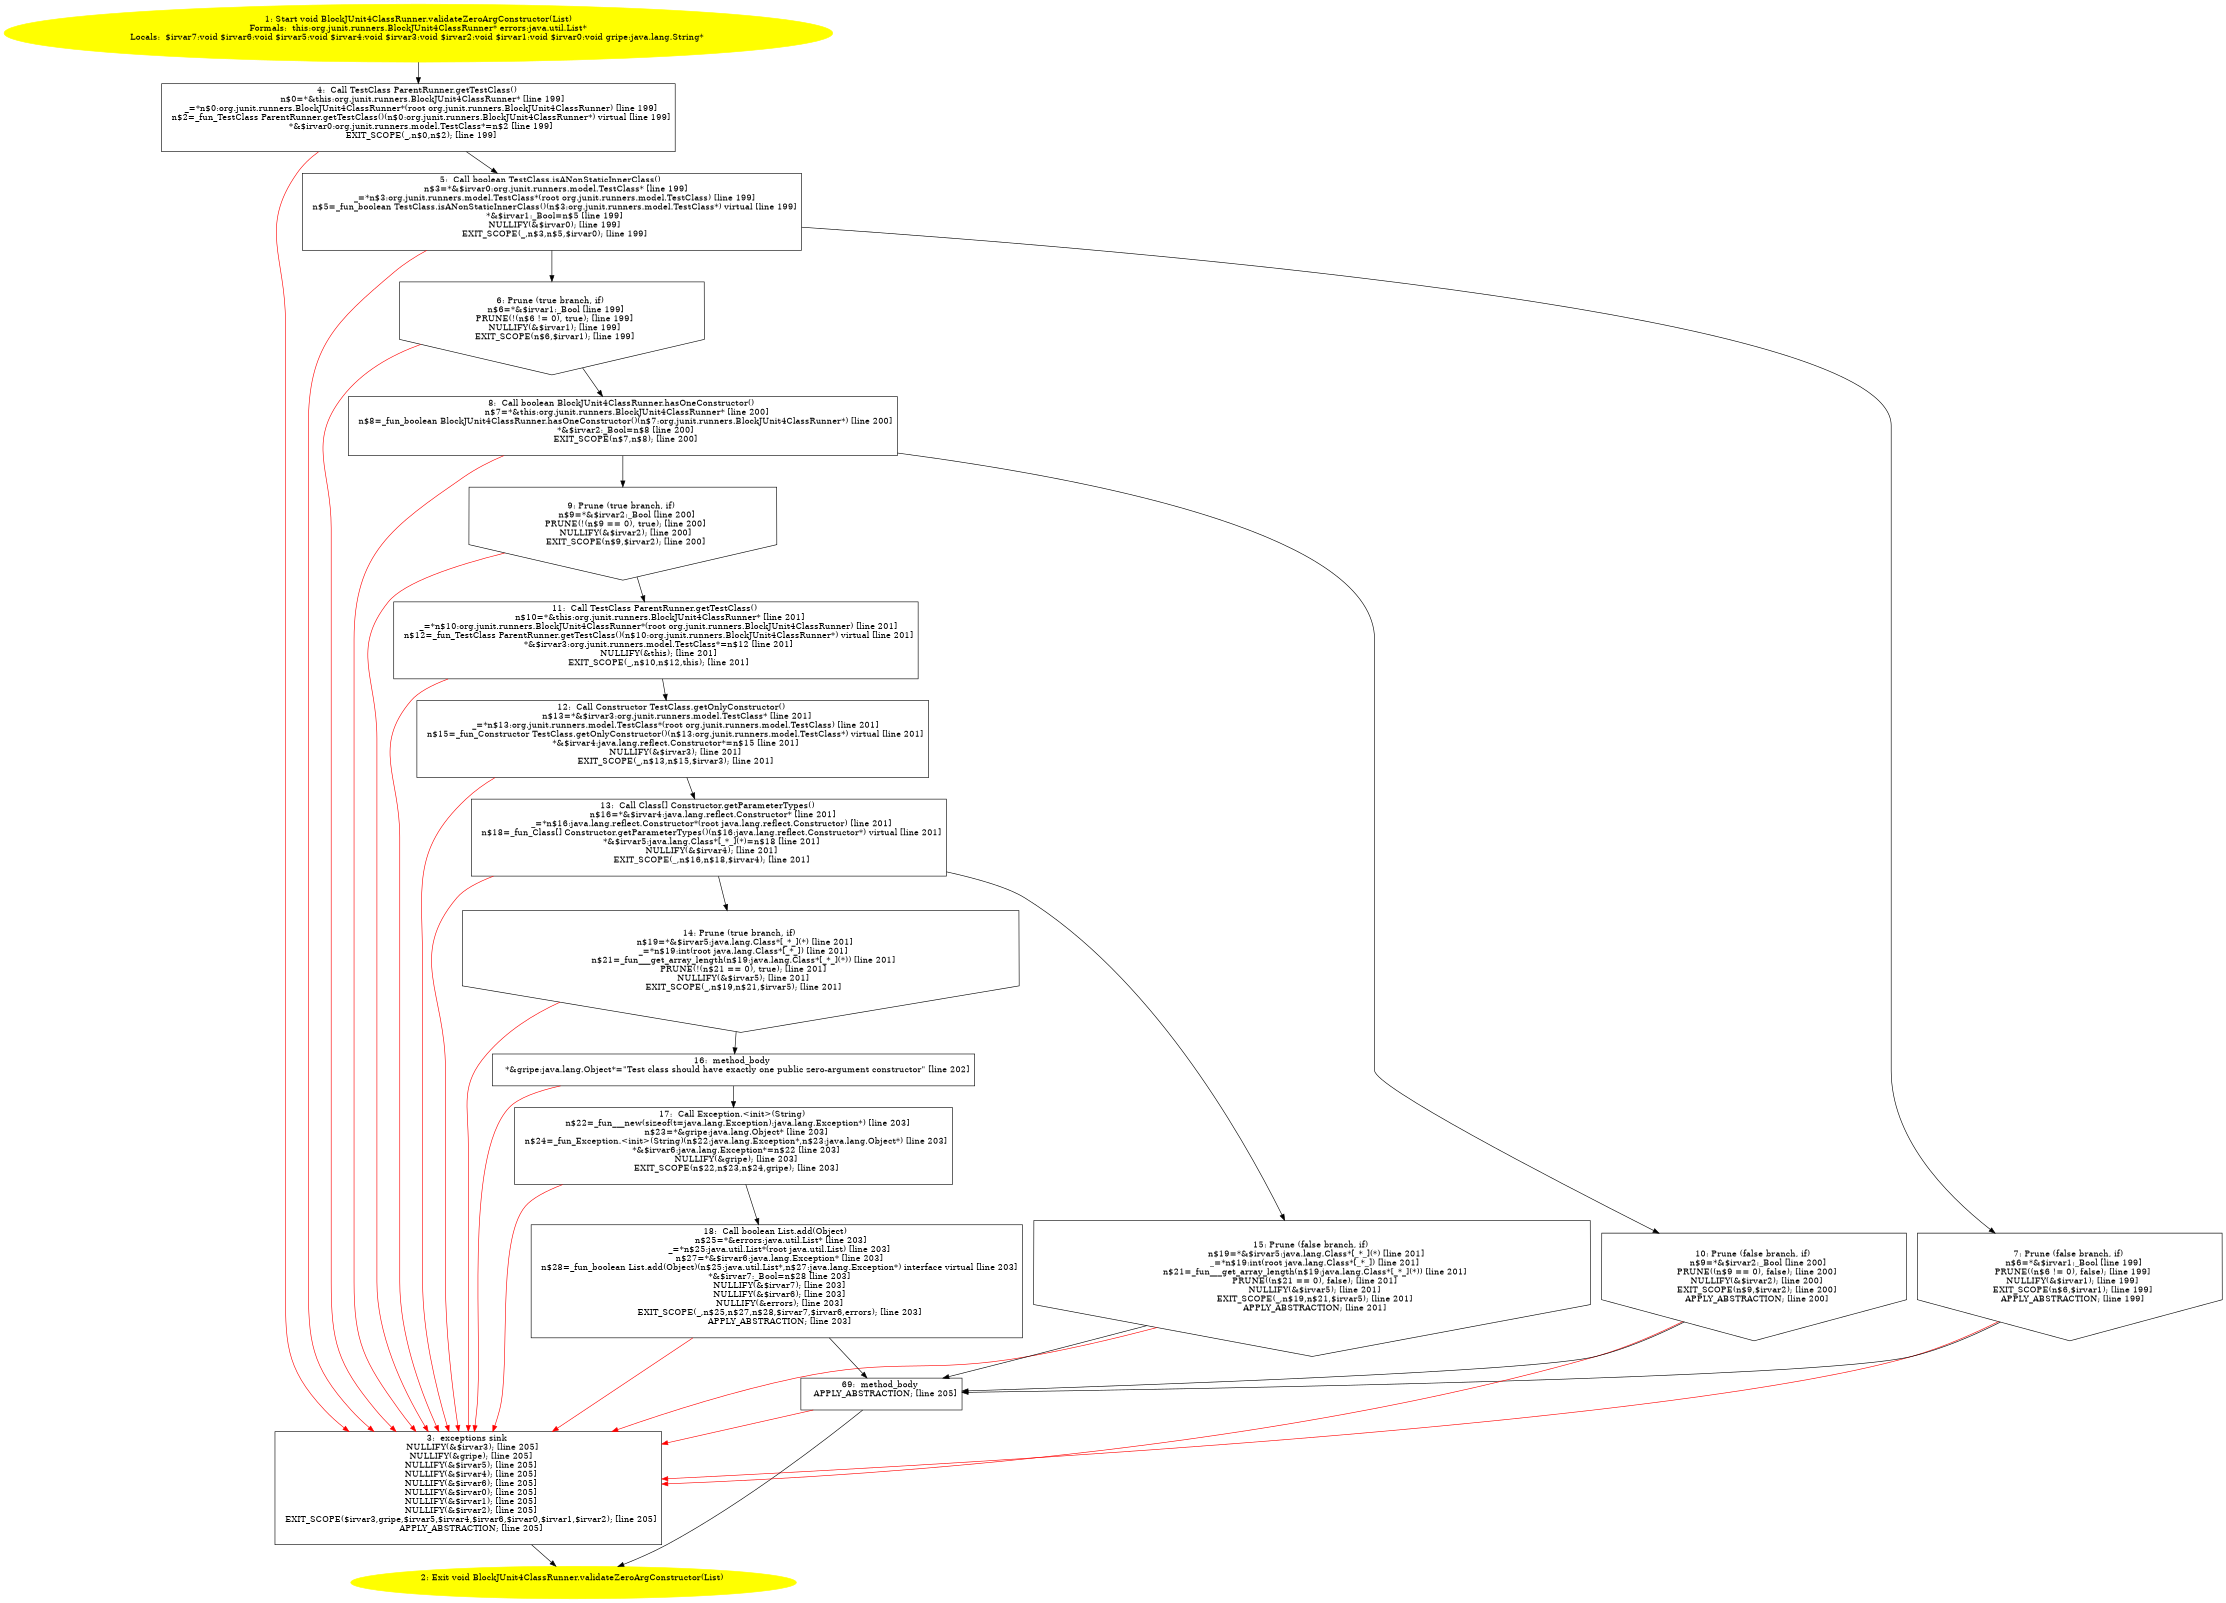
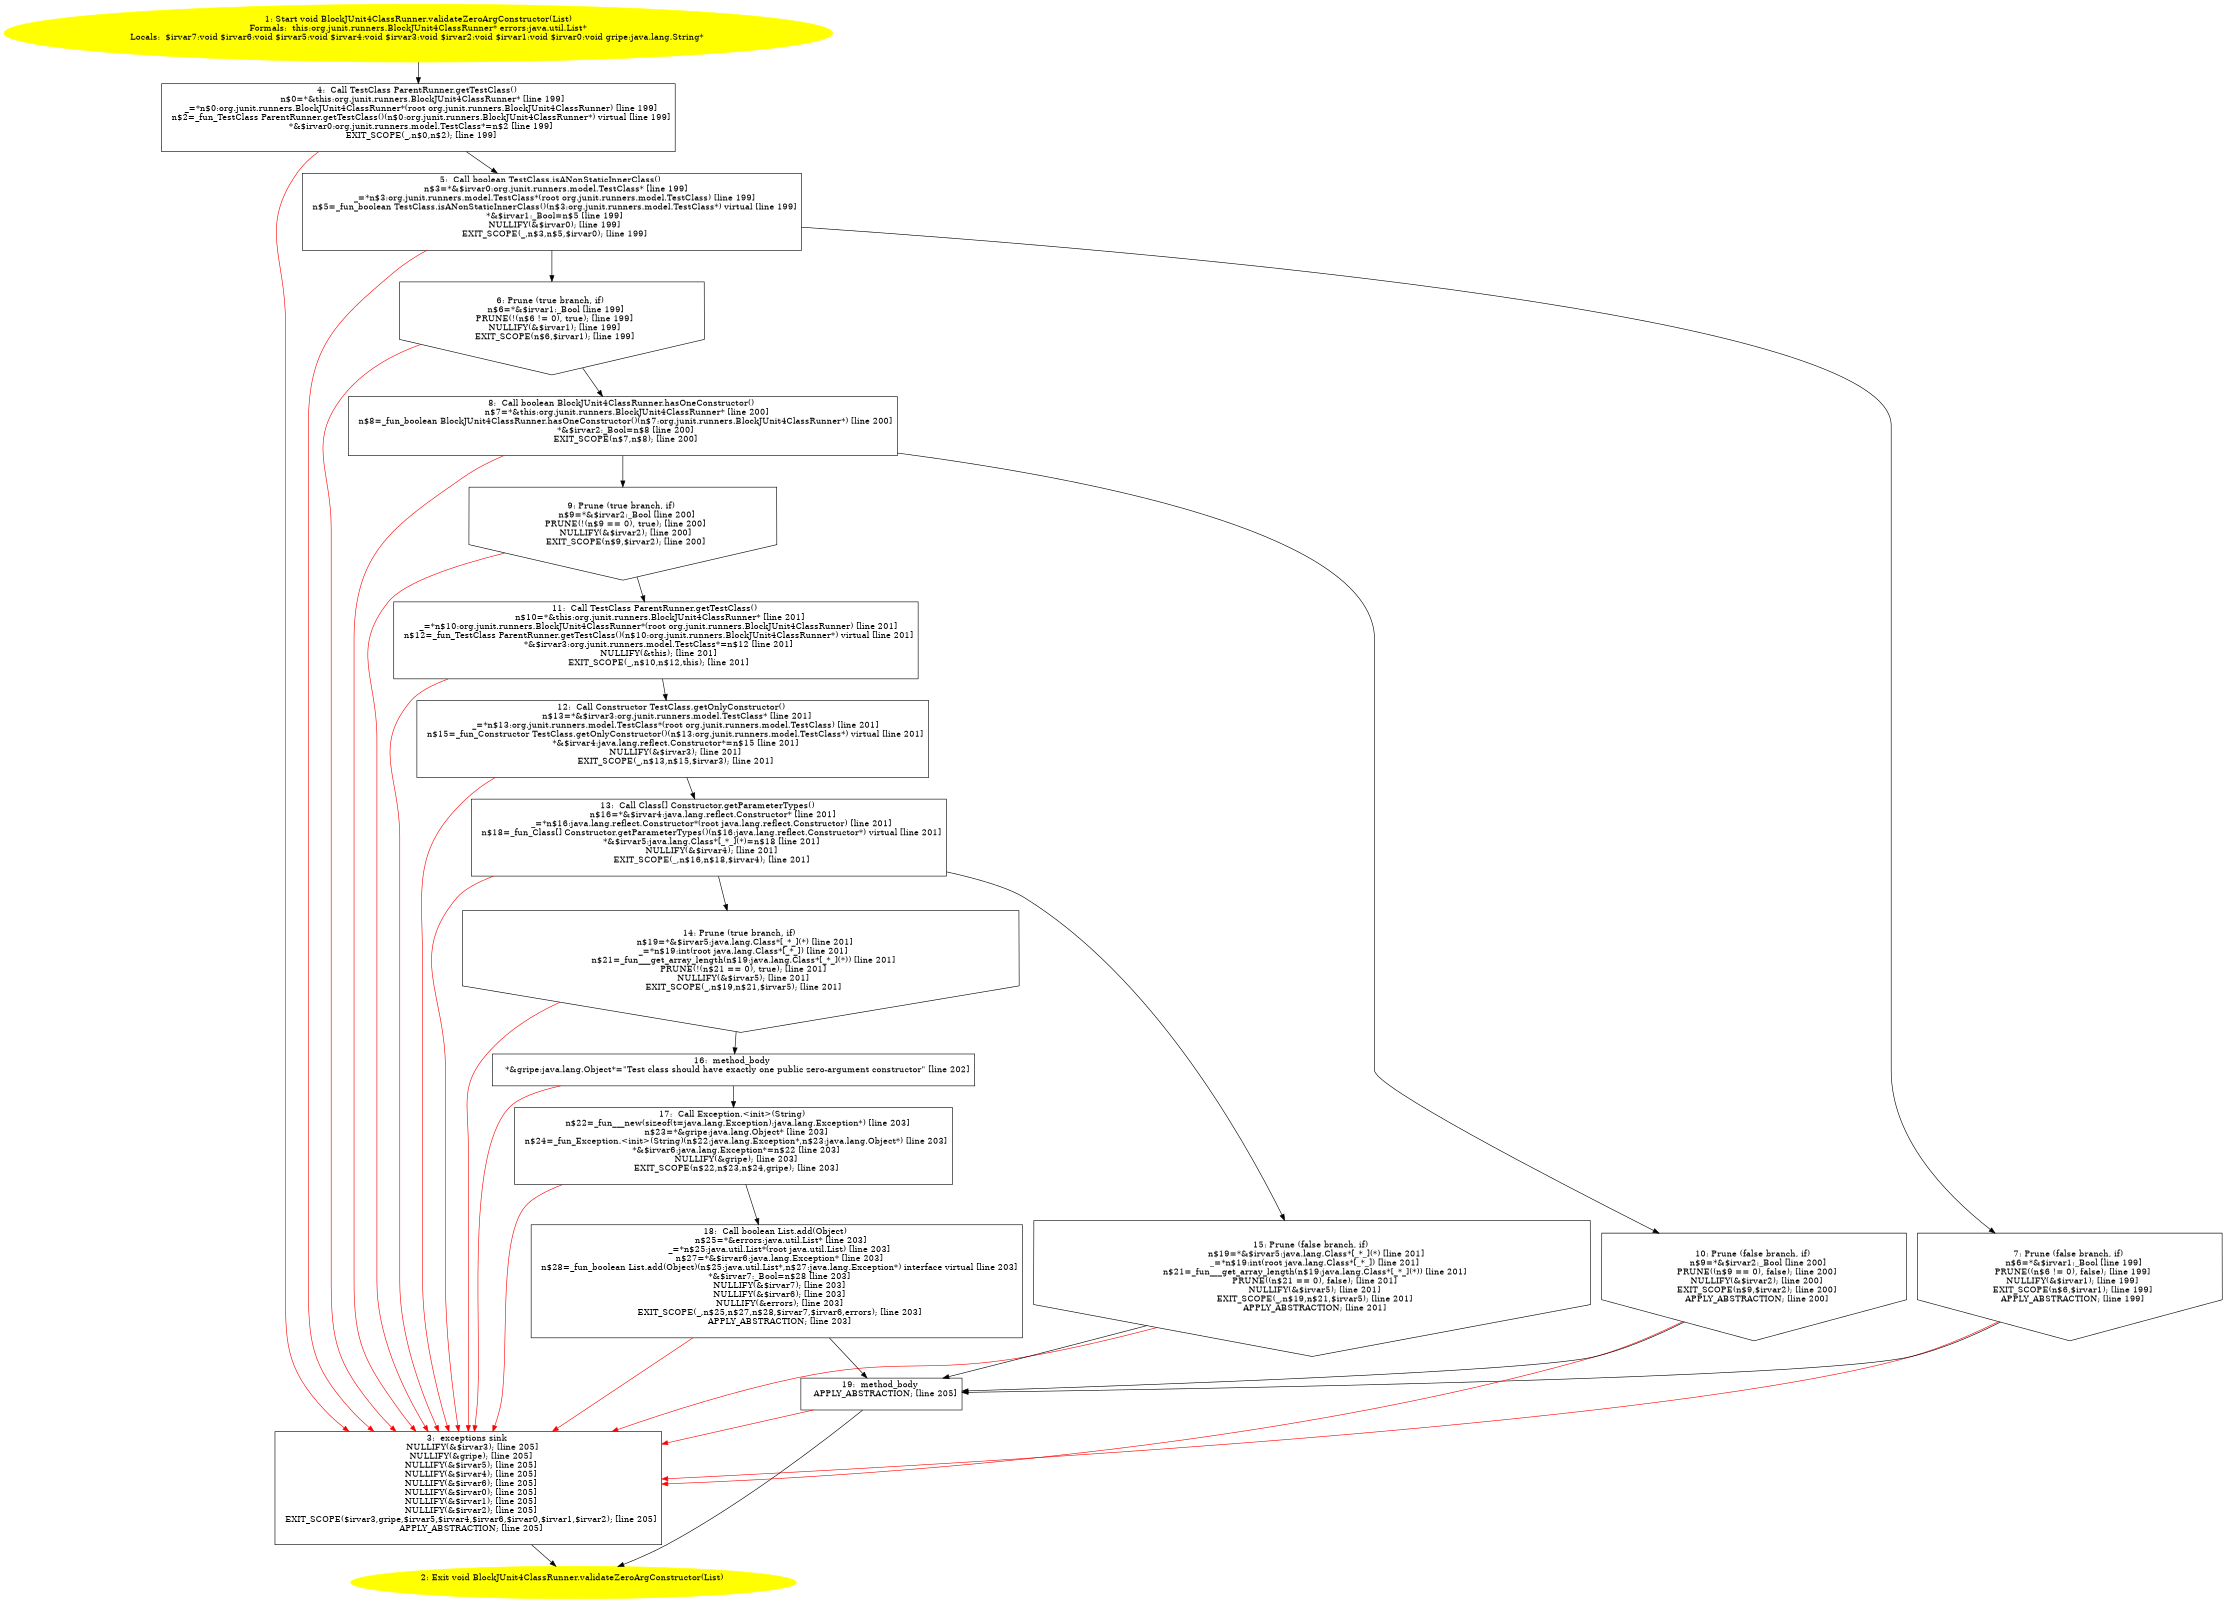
(881, 1394) -> (881, 1394)
